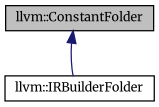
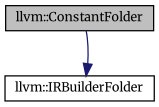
(71, 60) -> (88, 47)
